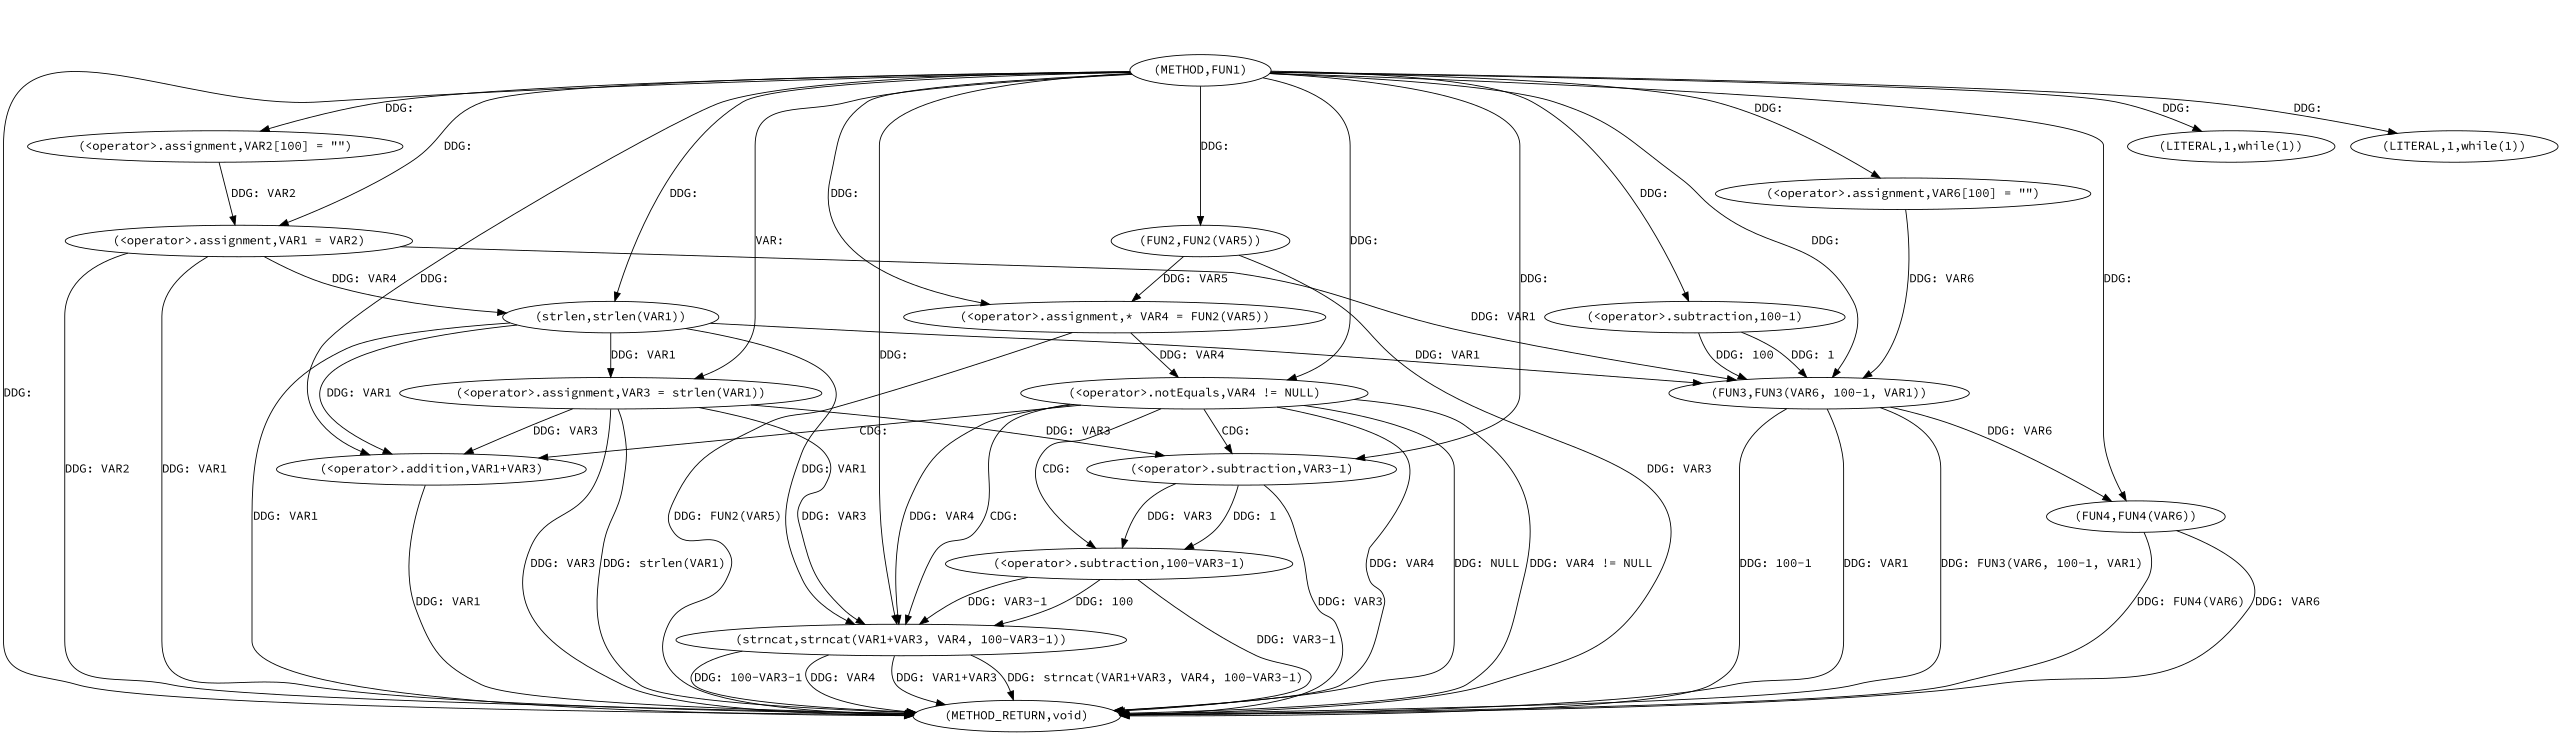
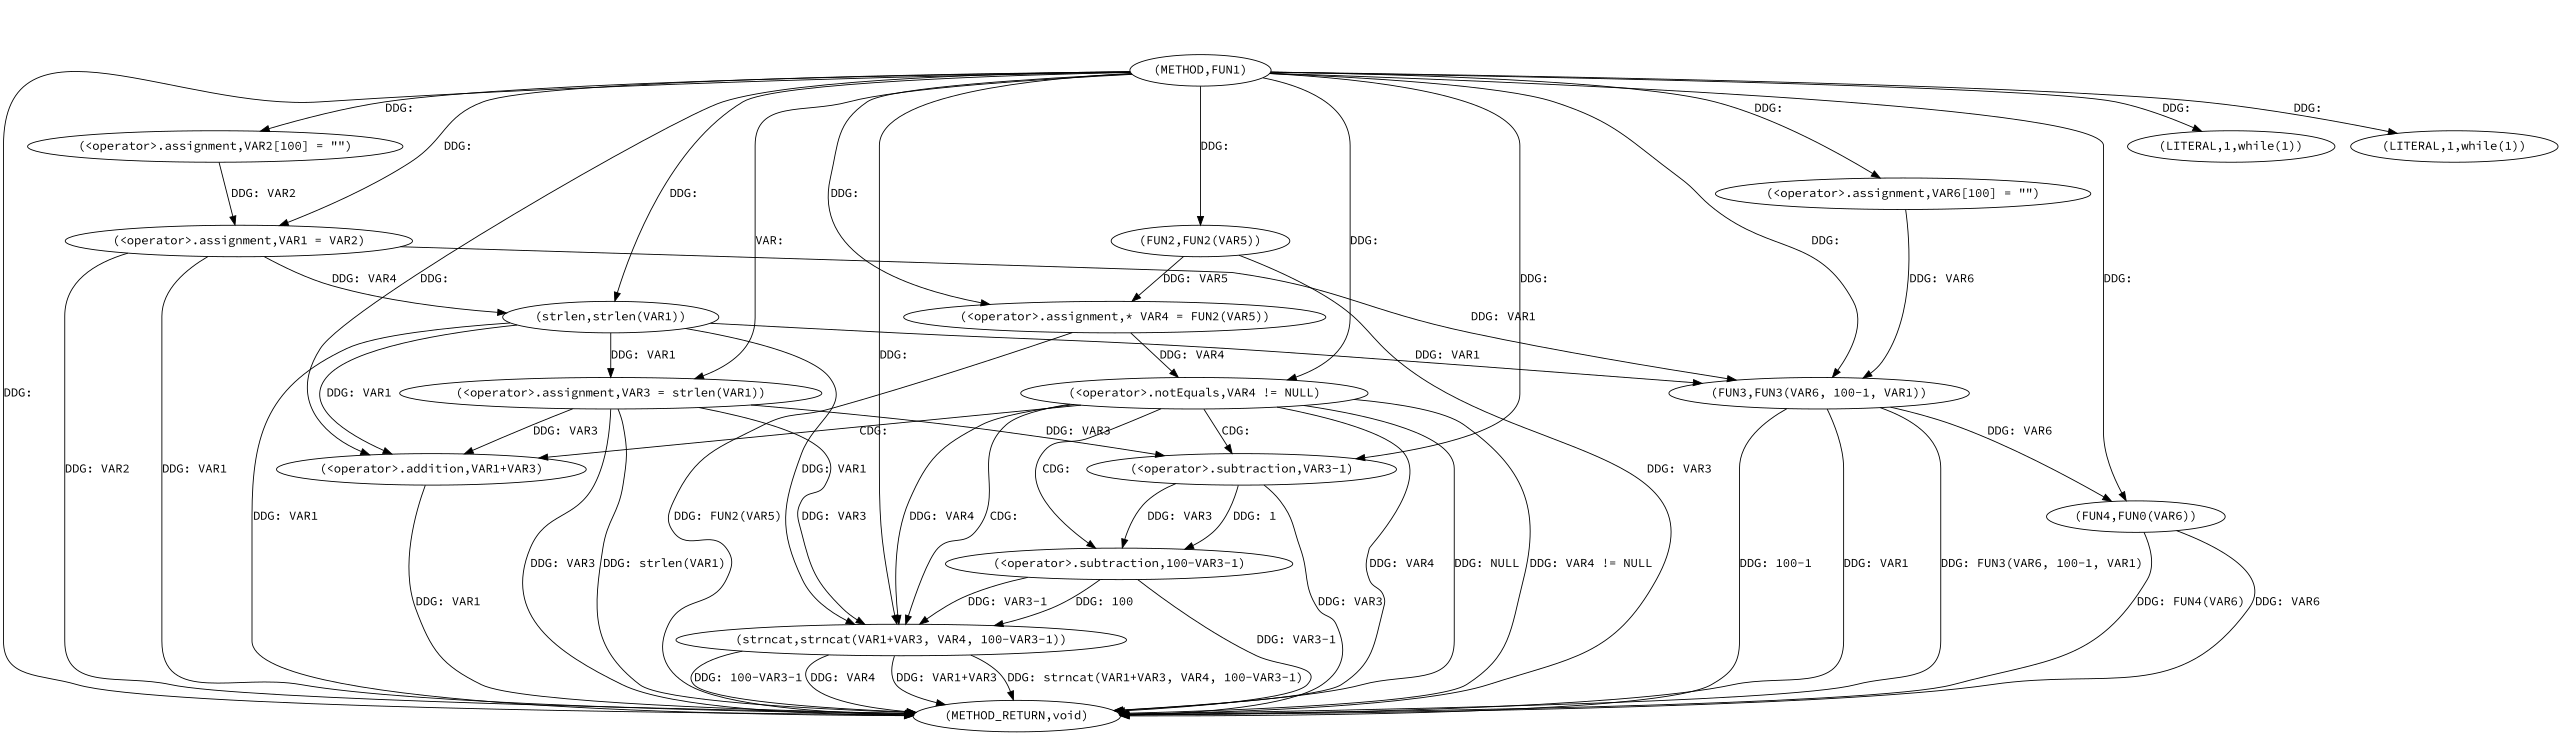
(1695, 317) -> none
(2136, 517) -> (2136, 517)
